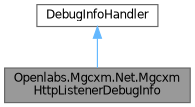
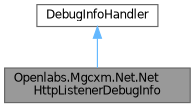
(97, 85) -> (97, 85)
